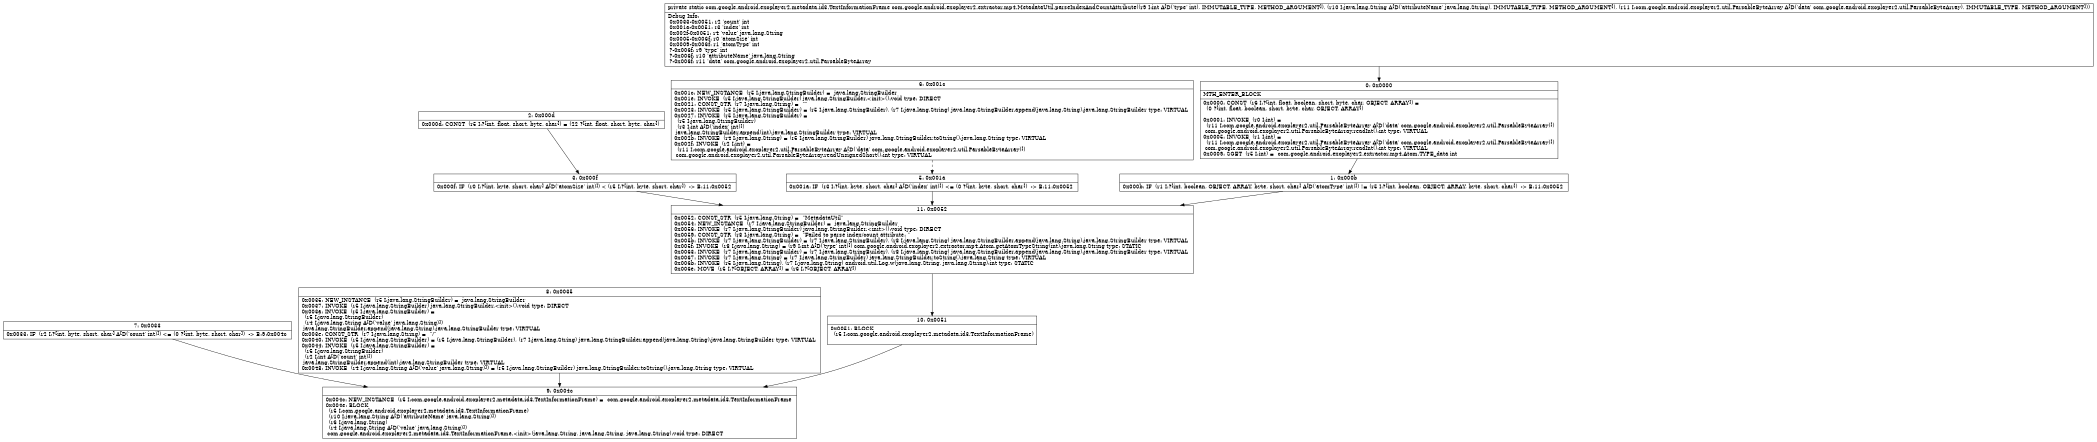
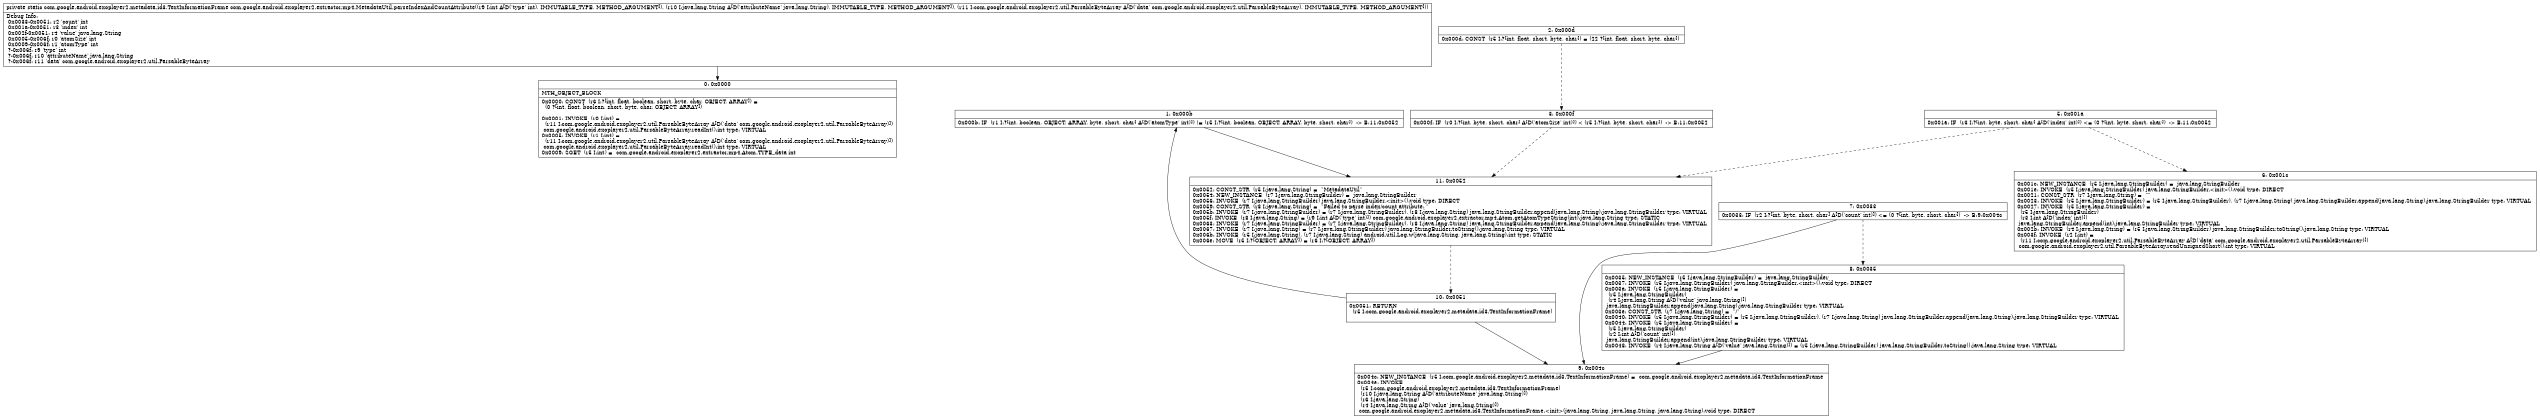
(1232, 94) -> (572, 93)
(713, 144) -> (2056, 235)
(562, 150) -> (1562, 75)
(932, 165) -> (2136, 149)
(1354, 165) -> (1204, 264)
(932, 196) -> (1847, 152)
(678, 198) -> (1523, 151)
none -> (1863, 240)
(932, 293) -> (1451, 267)
(854, 329) -> (1375, 306)
(349, 406) -> (1382, 383)
